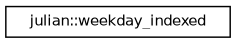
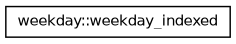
(118, 22) -> (118, 22)
